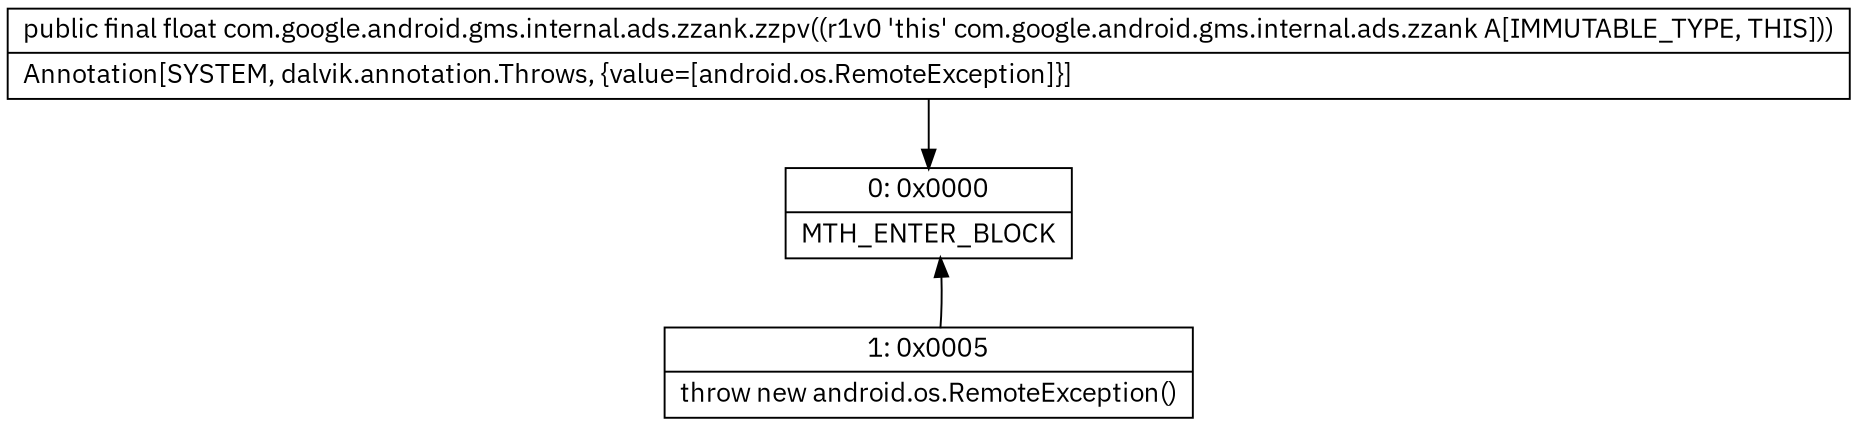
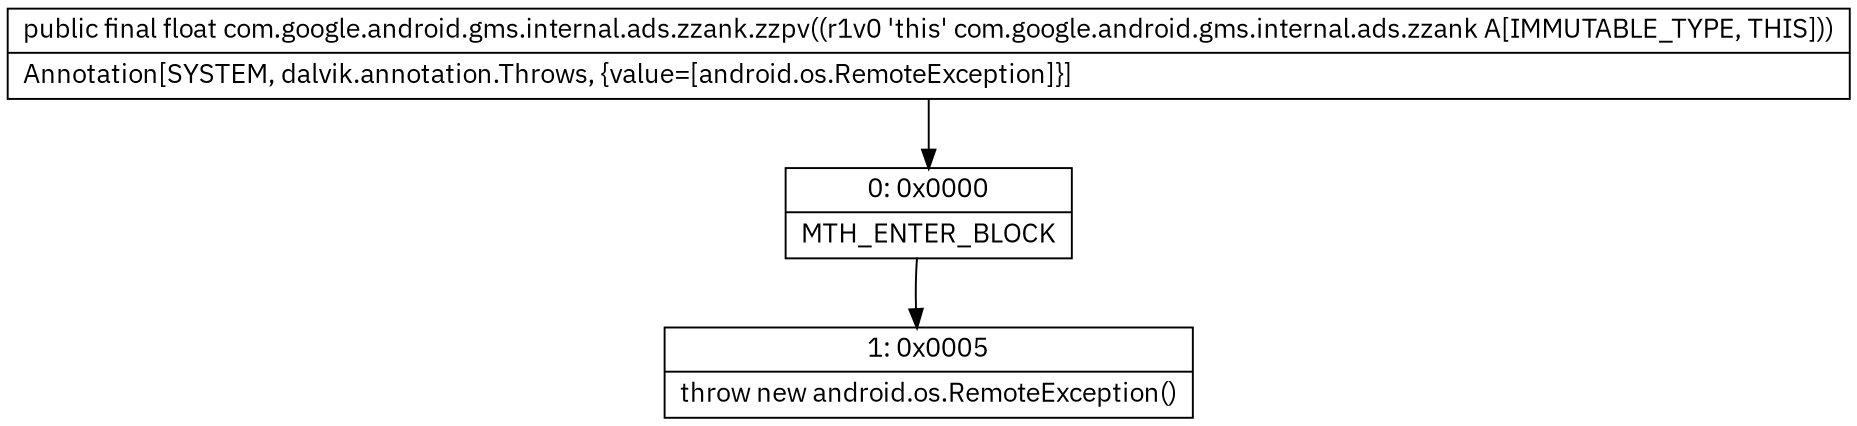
(942, 303) -> (916, 283)
